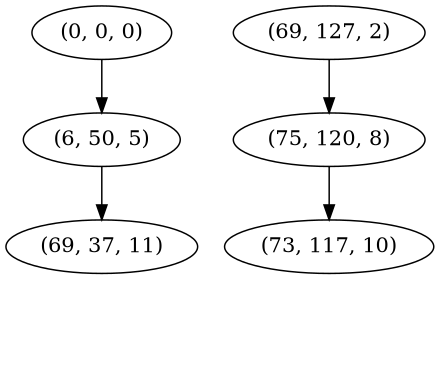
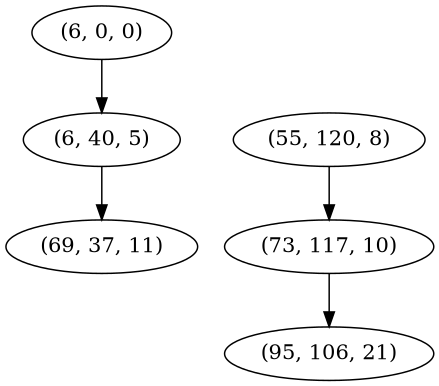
(102, 33) -> (102, 33)
(329, 33) -> none
(102, 140) -> (102, 140)
(329, 140) -> (329, 140)
none -> (329, 354)
